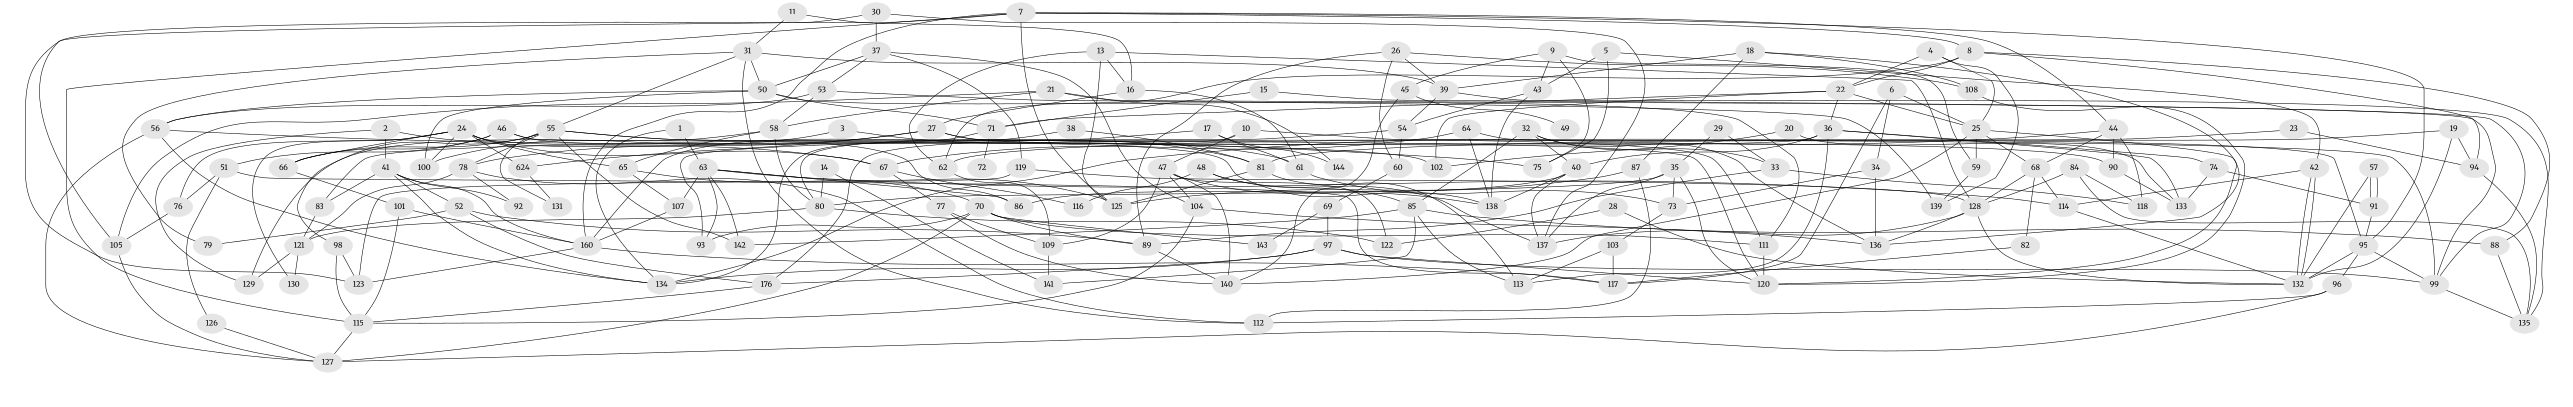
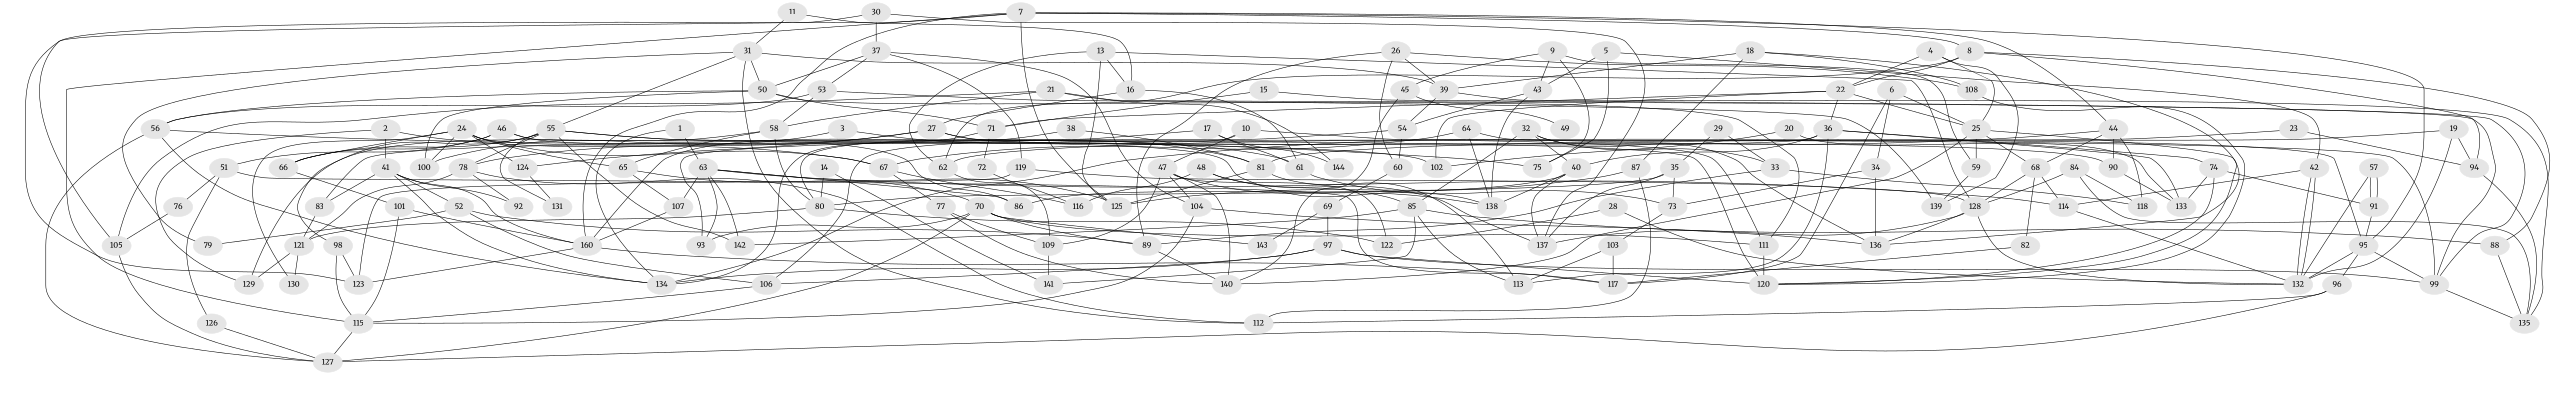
(295, 142) -> none
(523, 168) -> (523, 168)
none -> (1035, 190)
(1704, 237) -> (2051, 265)
(766, 285) -> (766, 285)
